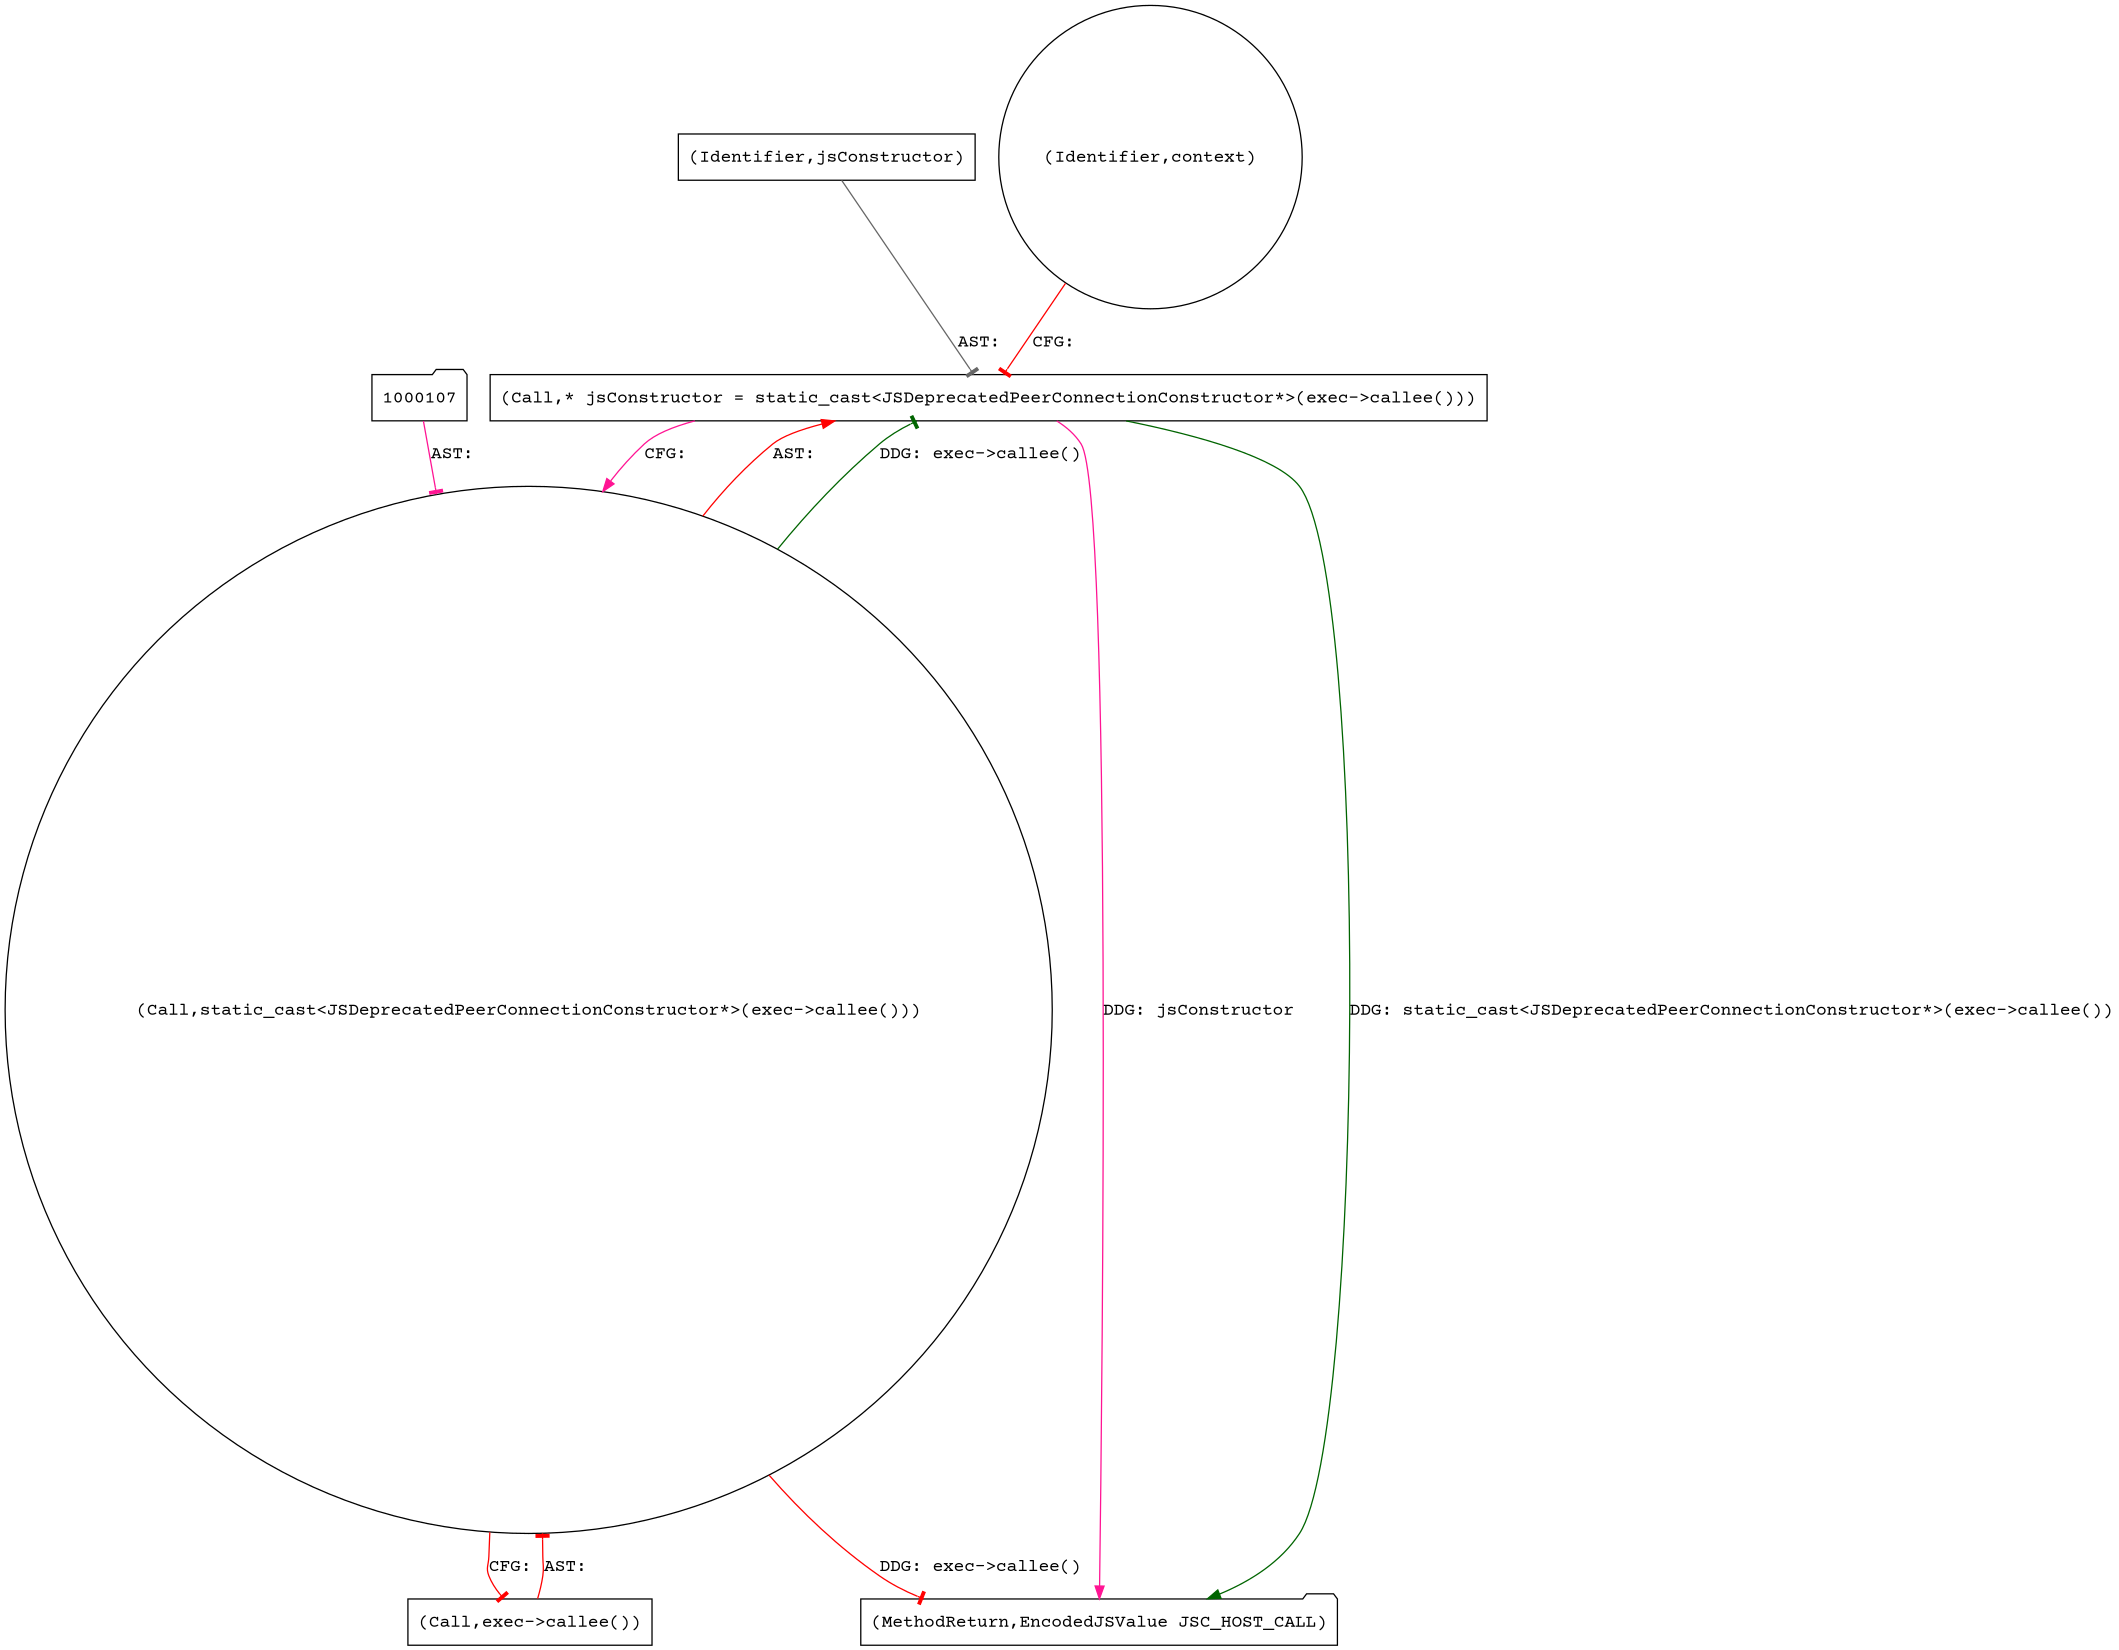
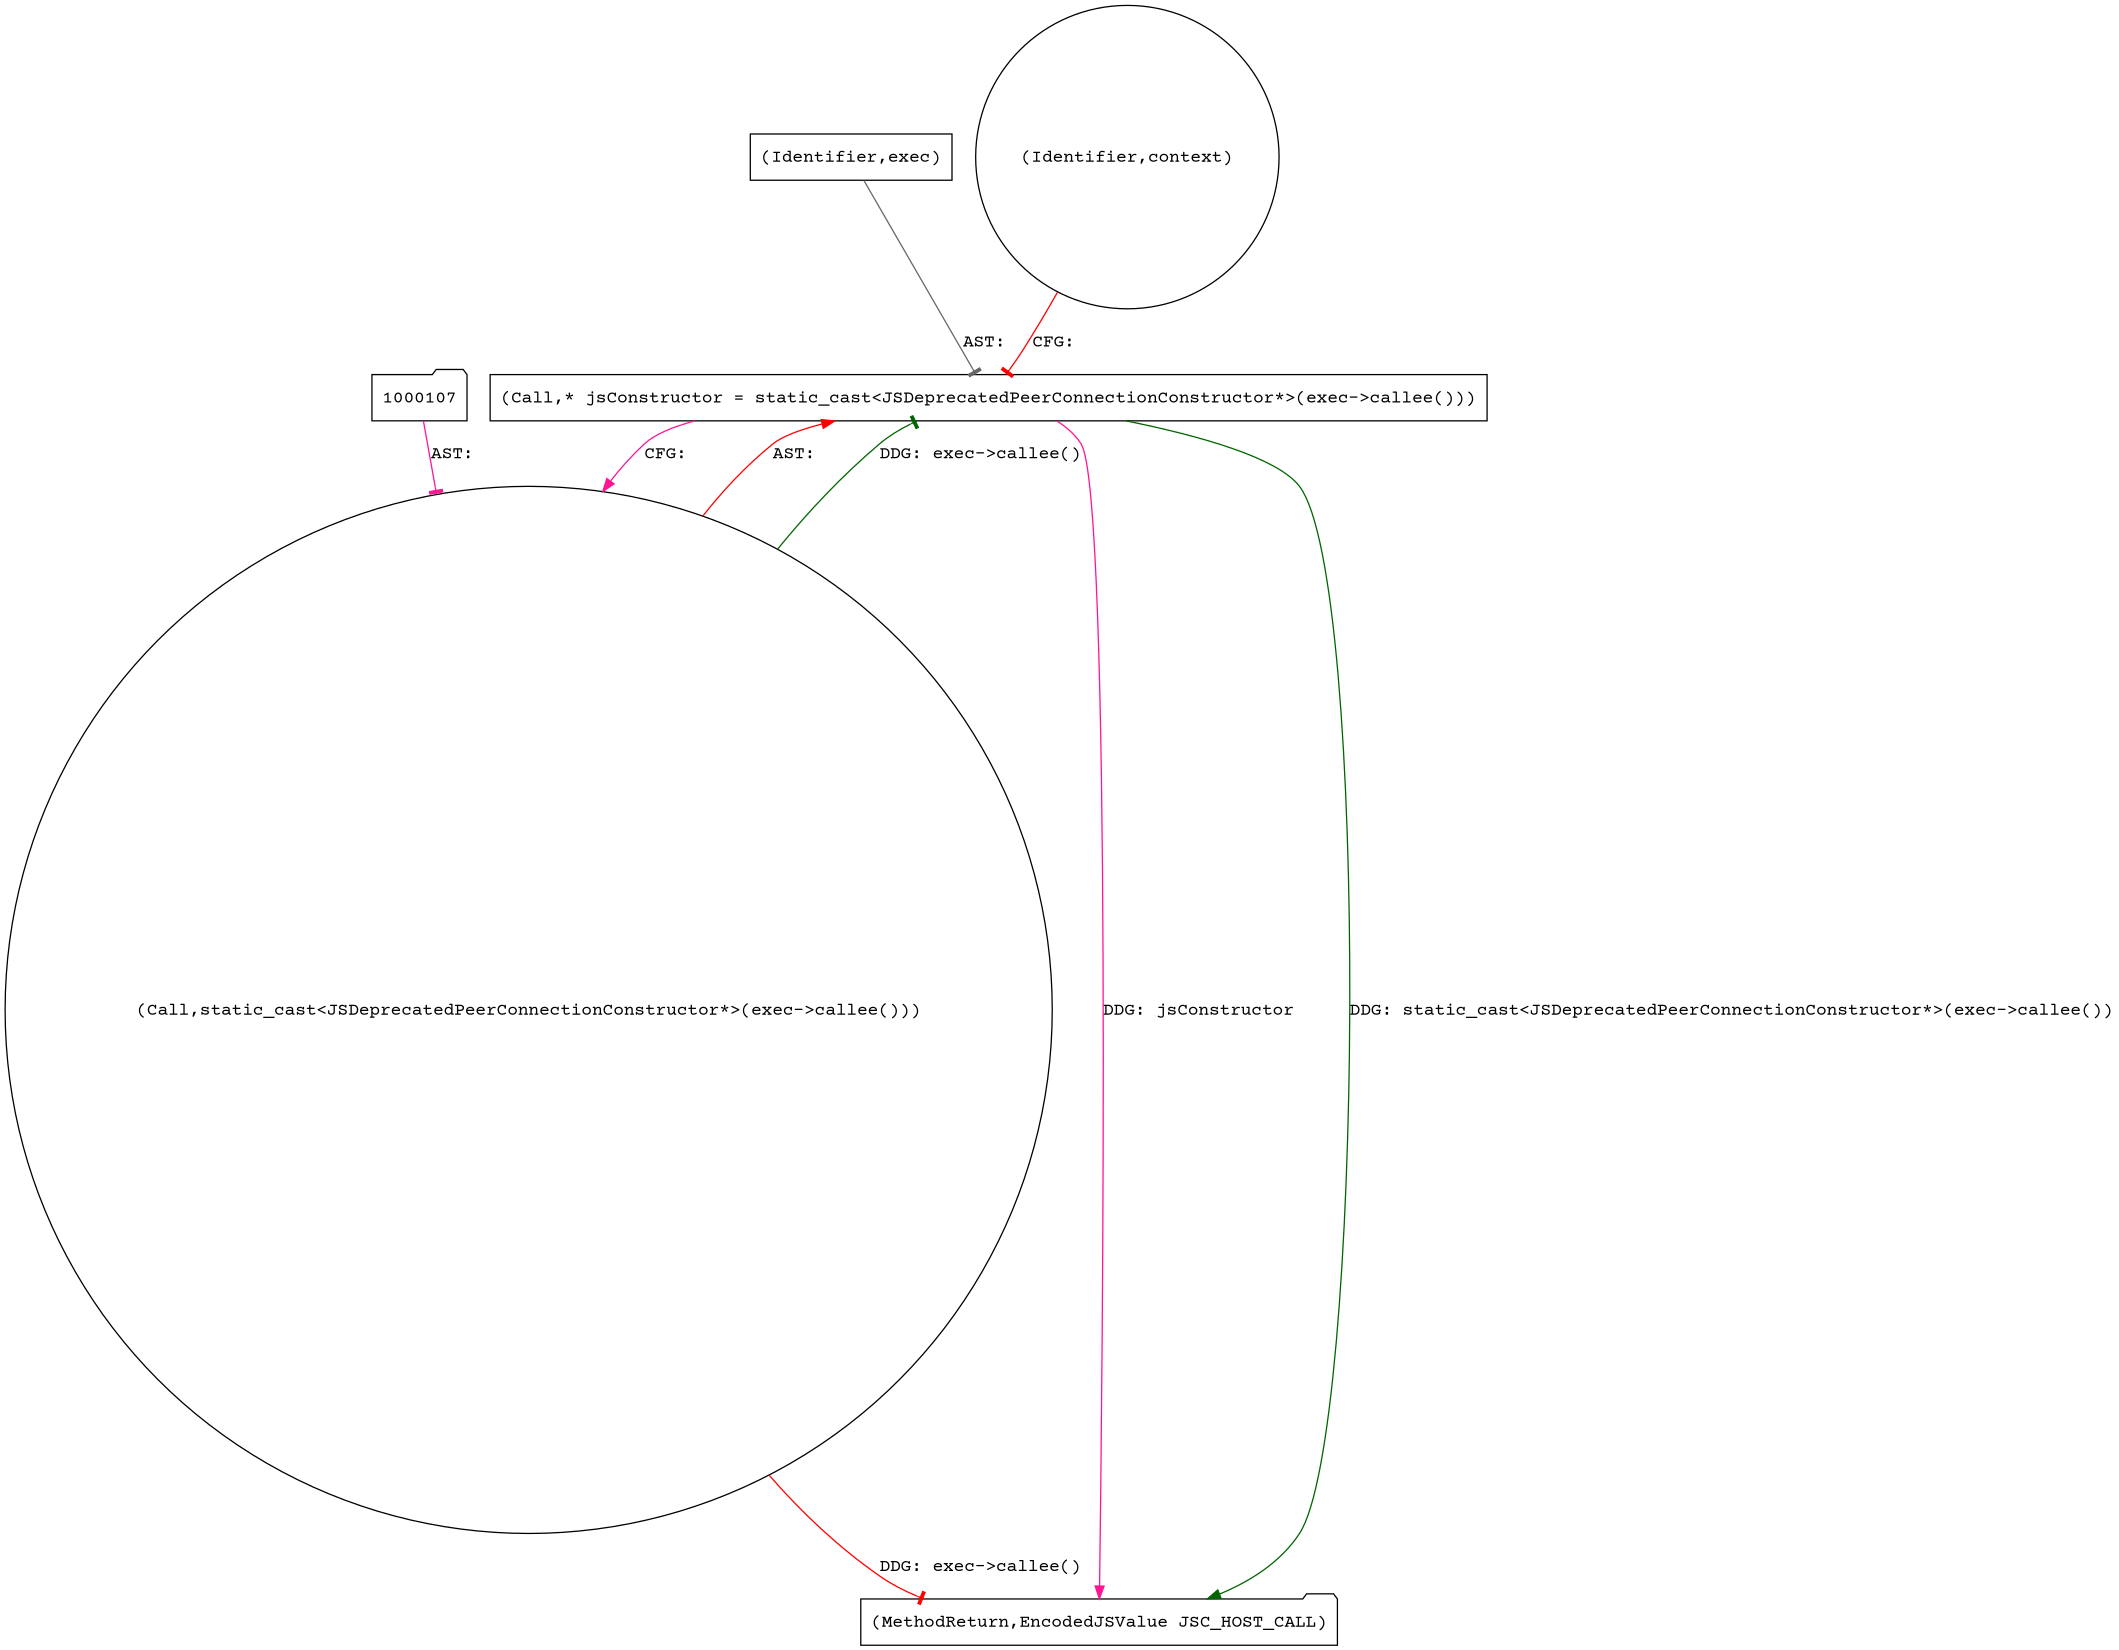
(827, 157) -> (851, 157)
(530, 1622) -> none
